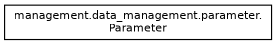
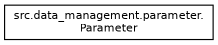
(138, 22) -> (109, 22)
